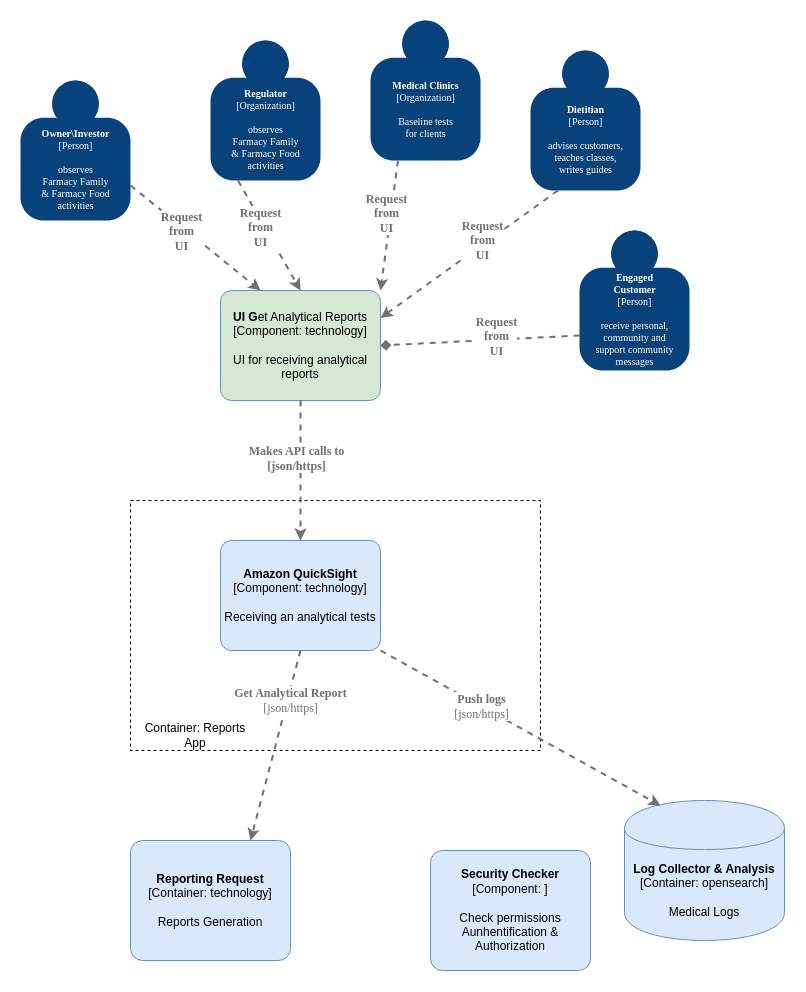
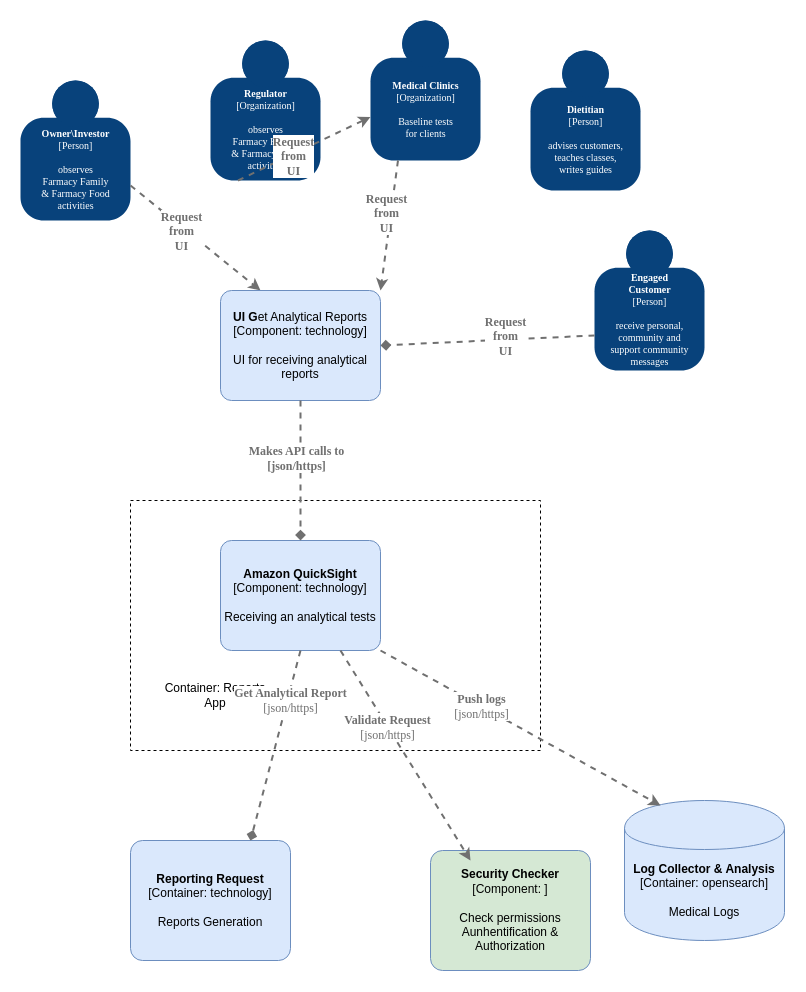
(252, 206) -> (292, 154)
(425, 286) -> none
(635, 301) -> (650, 301)
(301, 346) -> (301, 346)
(301, 530) -> (301, 529)
(196, 736) -> (216, 696)
none -> (403, 752)
(253, 831) -> (253, 830)
(511, 911) -> (511, 911)
